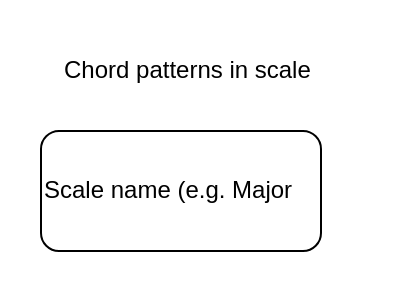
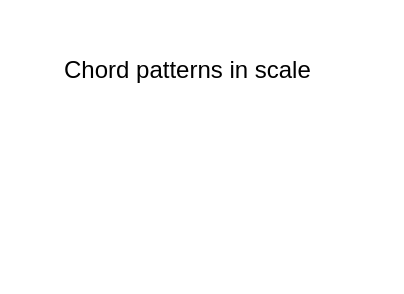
(181, 191) -> none
